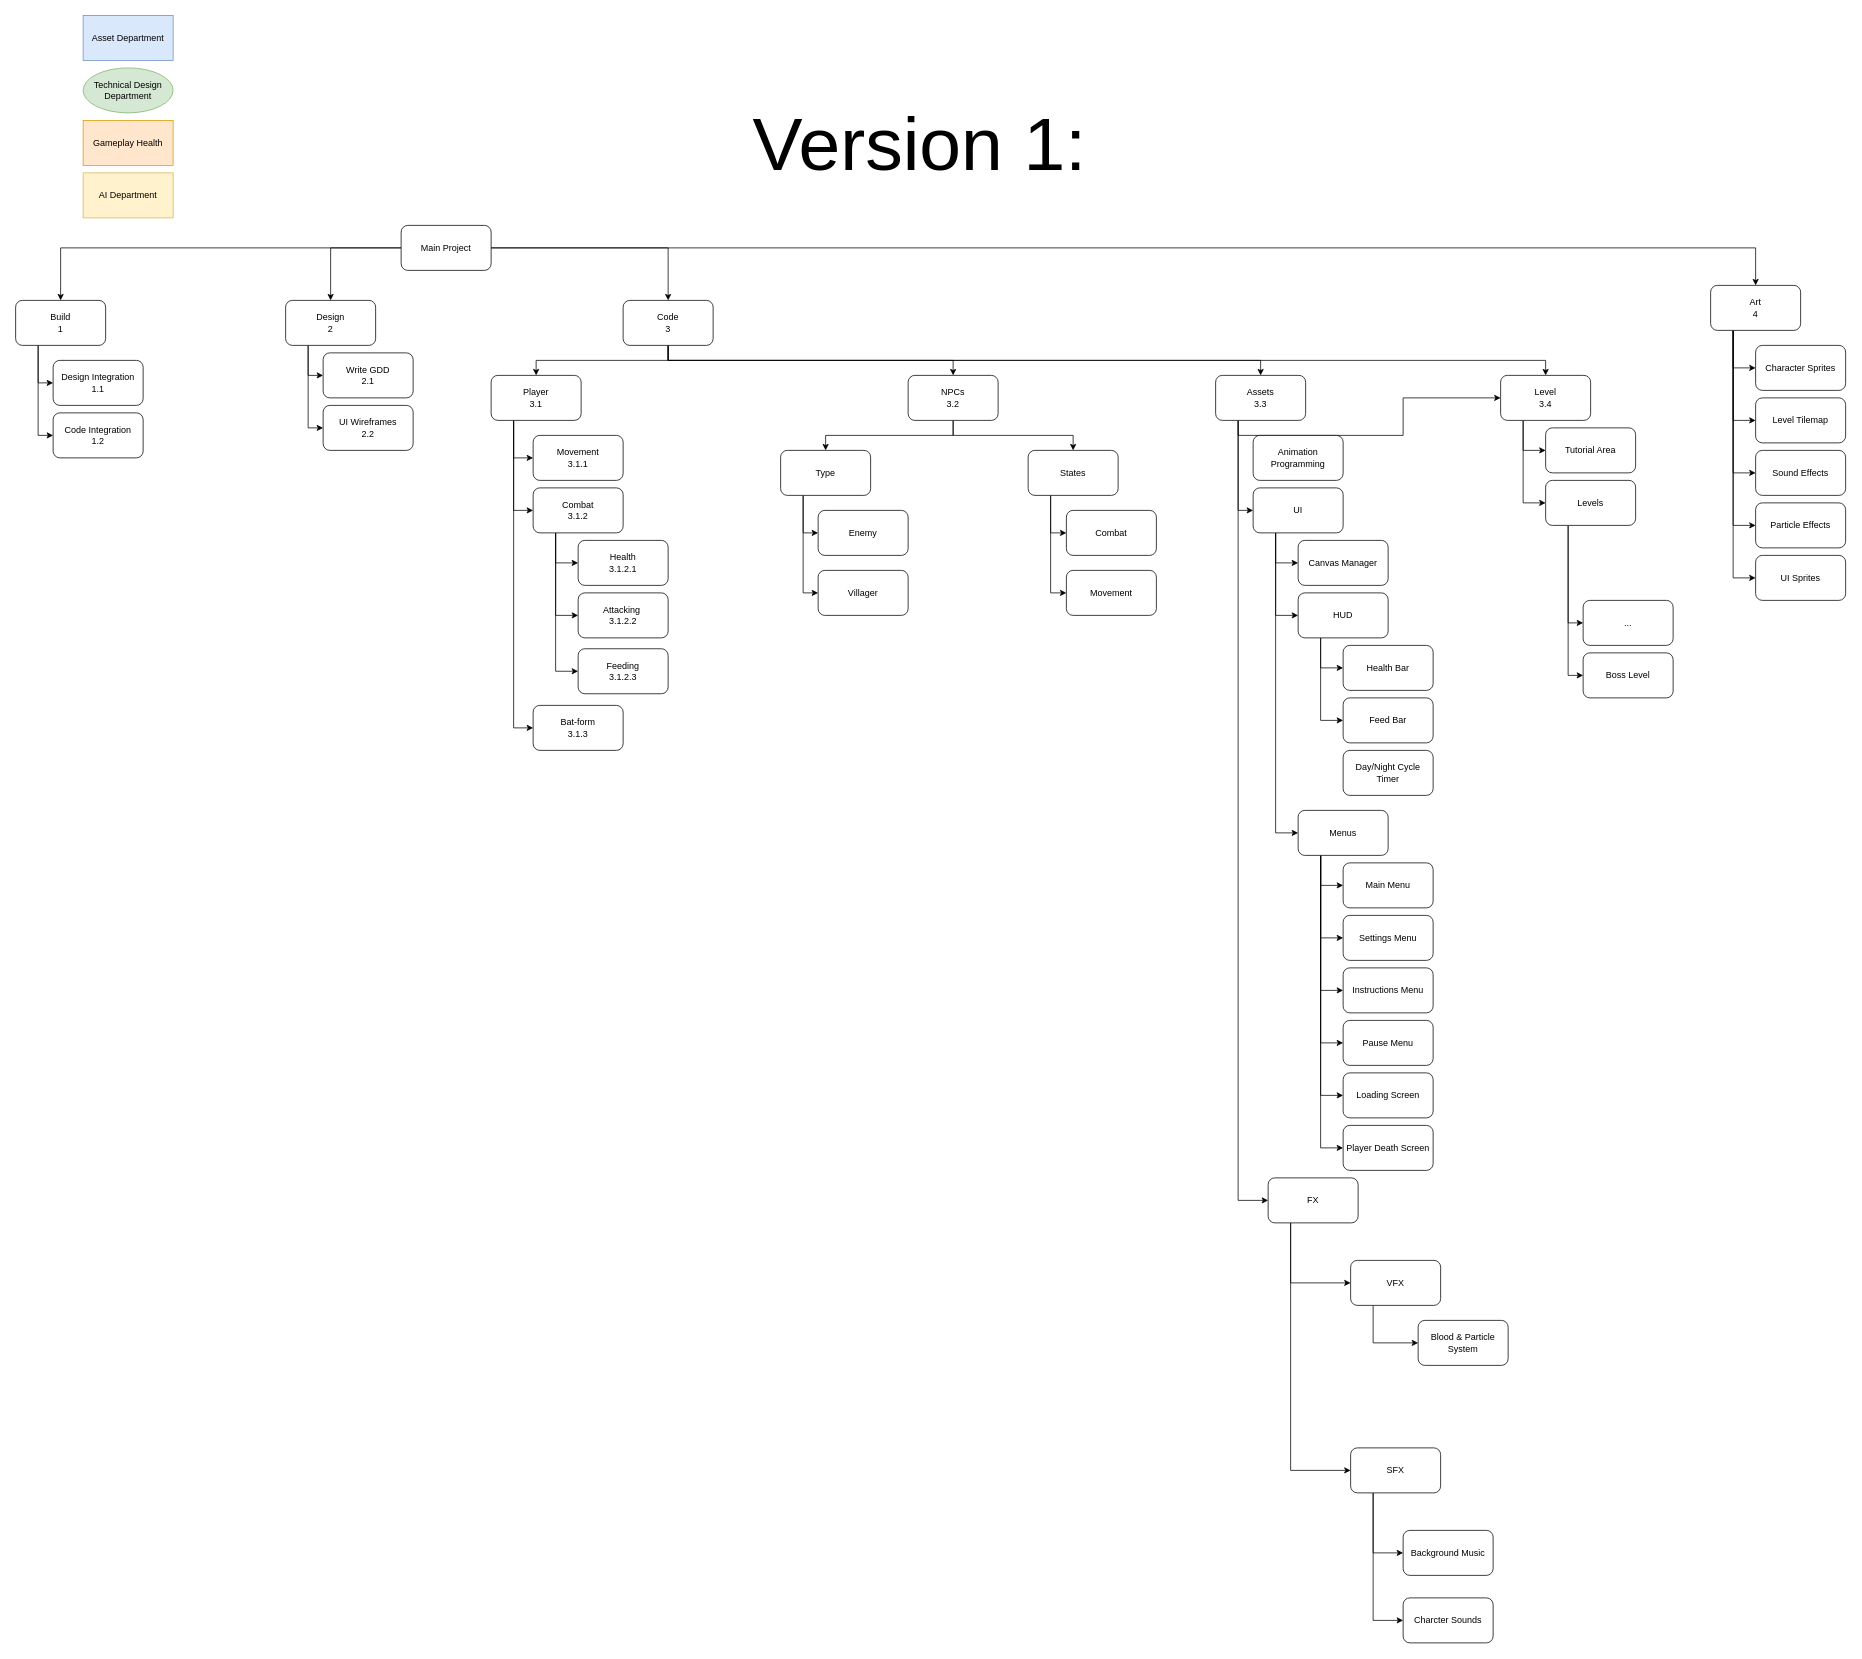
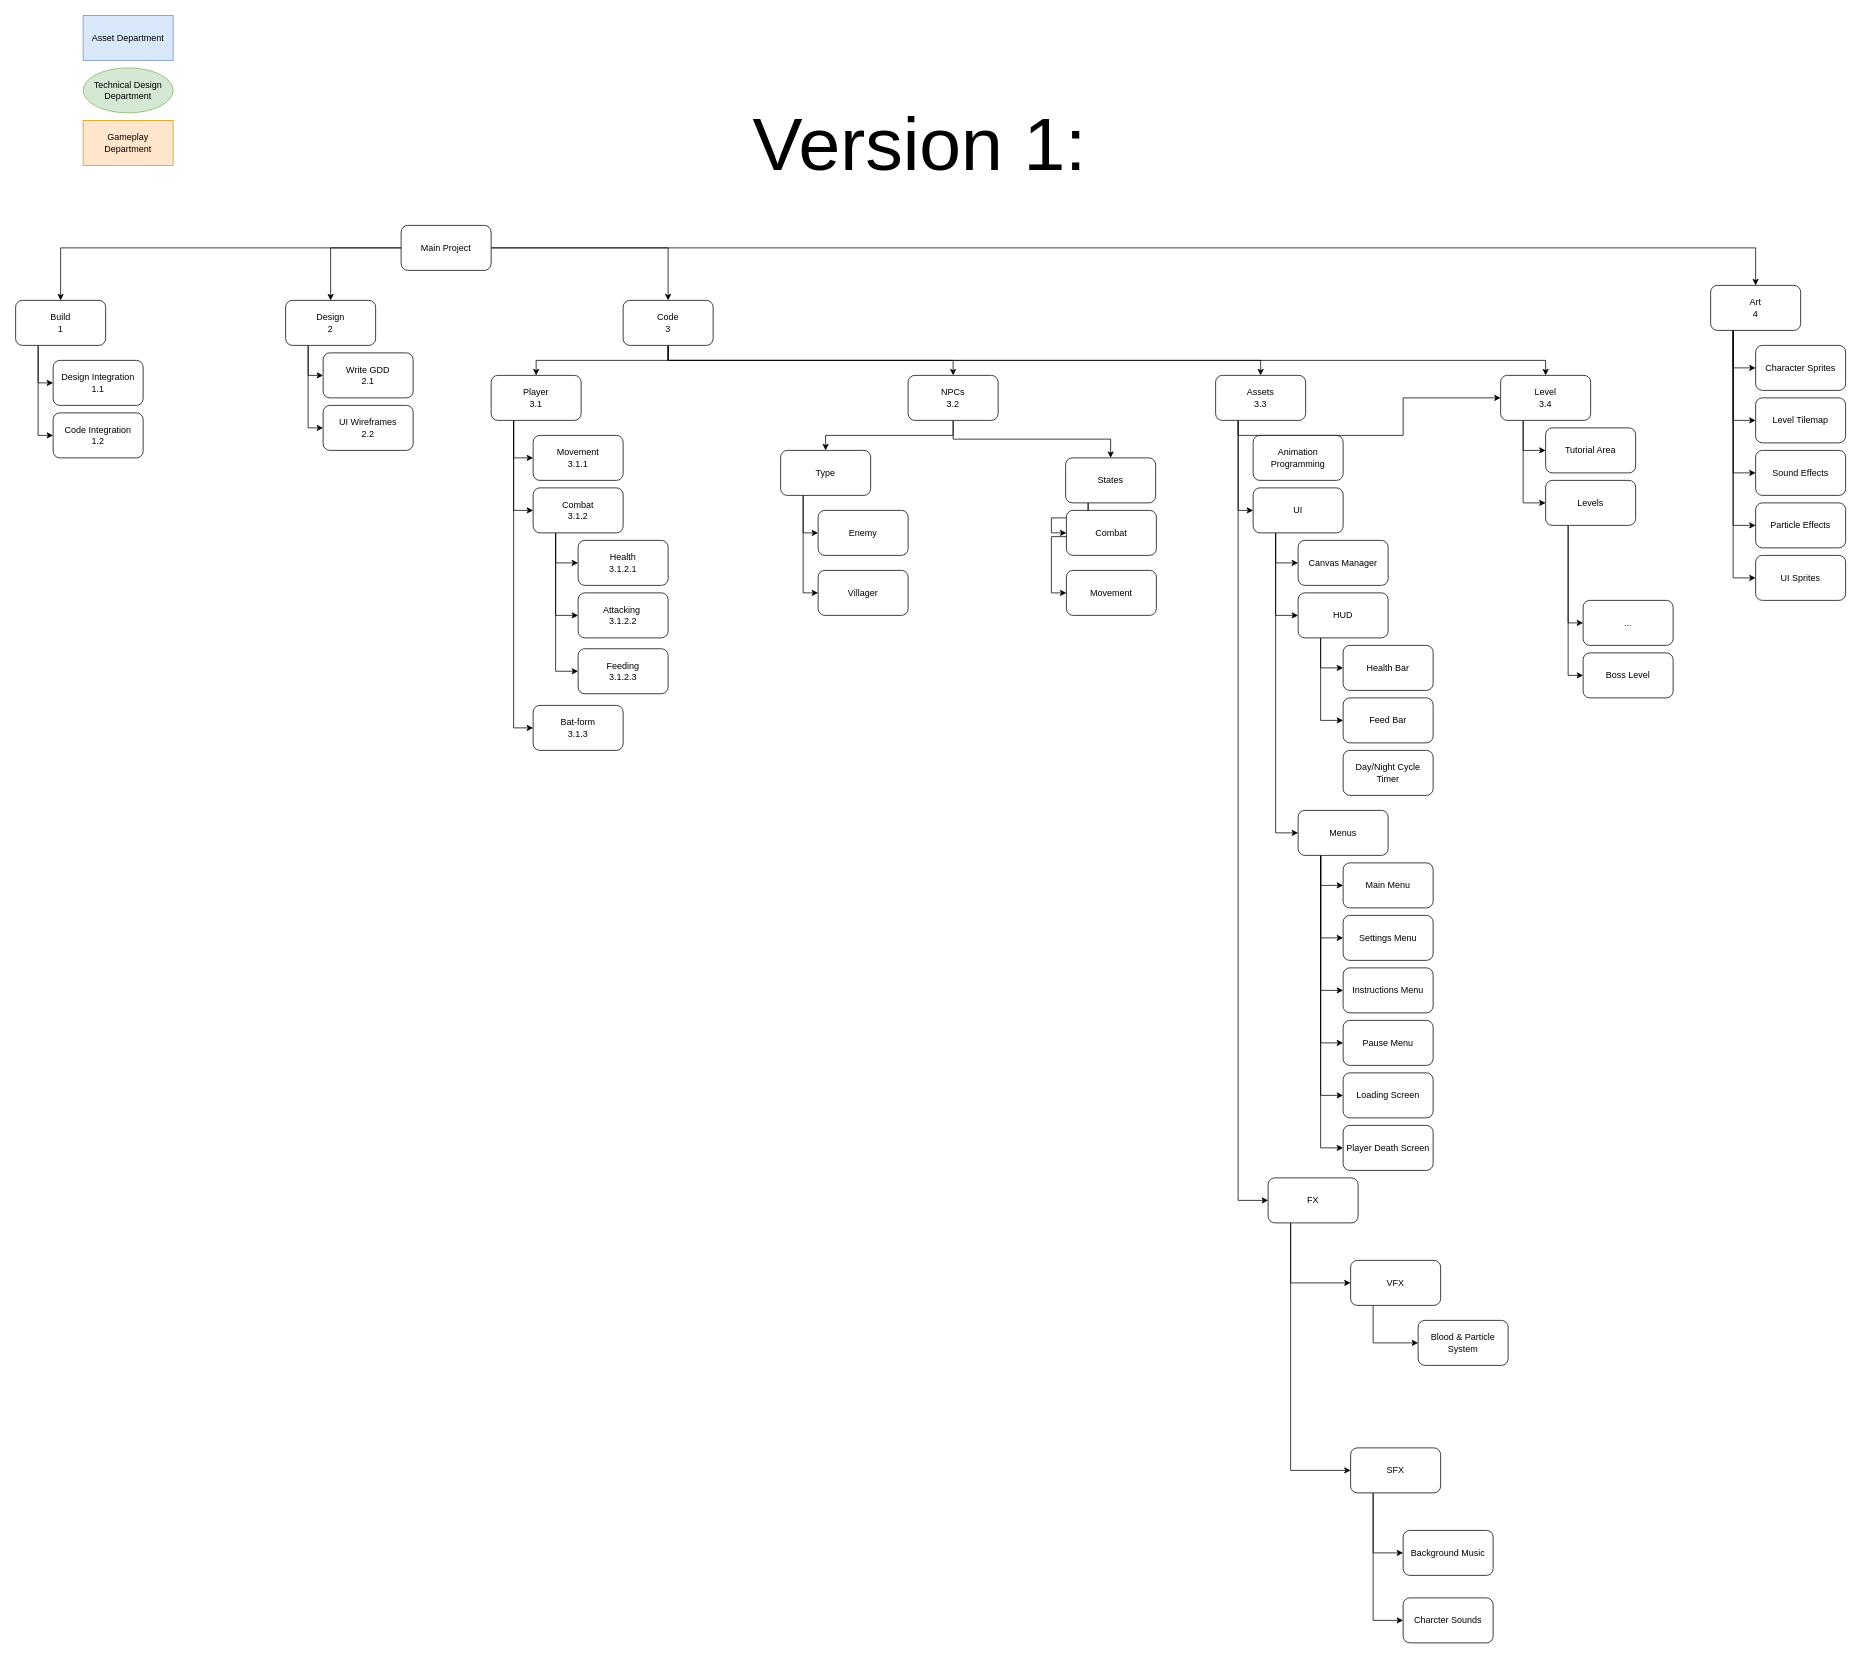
(128, 143) -> (128, 143)
(128, 195) -> none
(1073, 473) -> (1110, 480)
